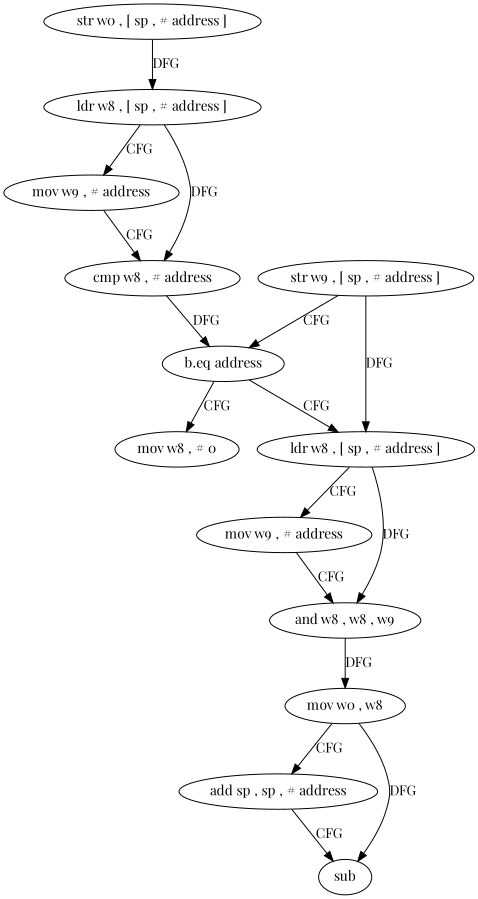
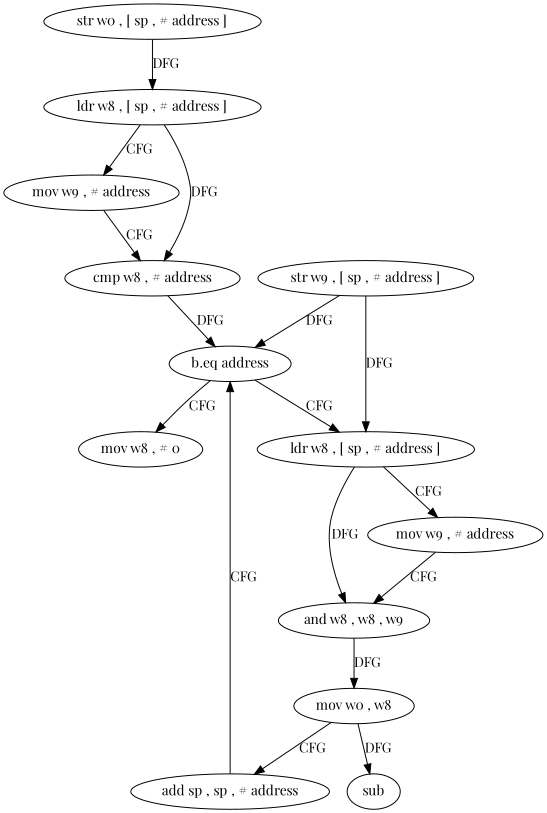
(317, 321) -> (320, 321)
(309, 832) -> (230, 583)
